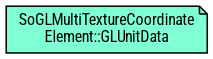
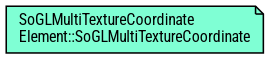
(107, 30) -> (135, 30)
